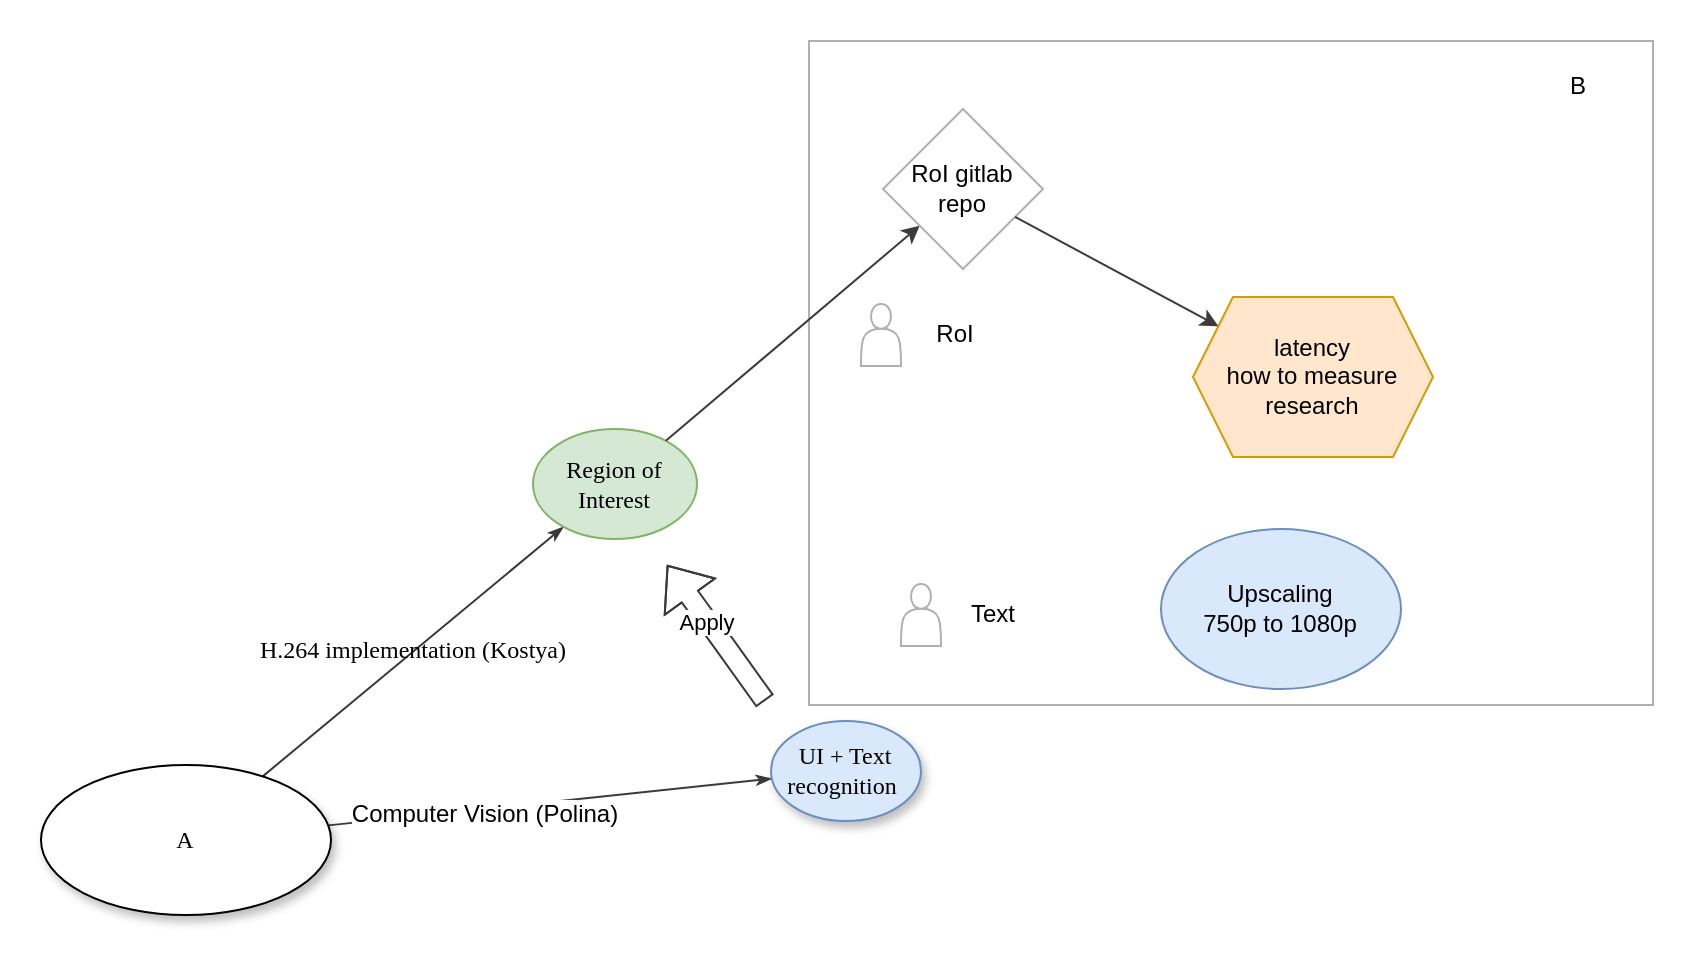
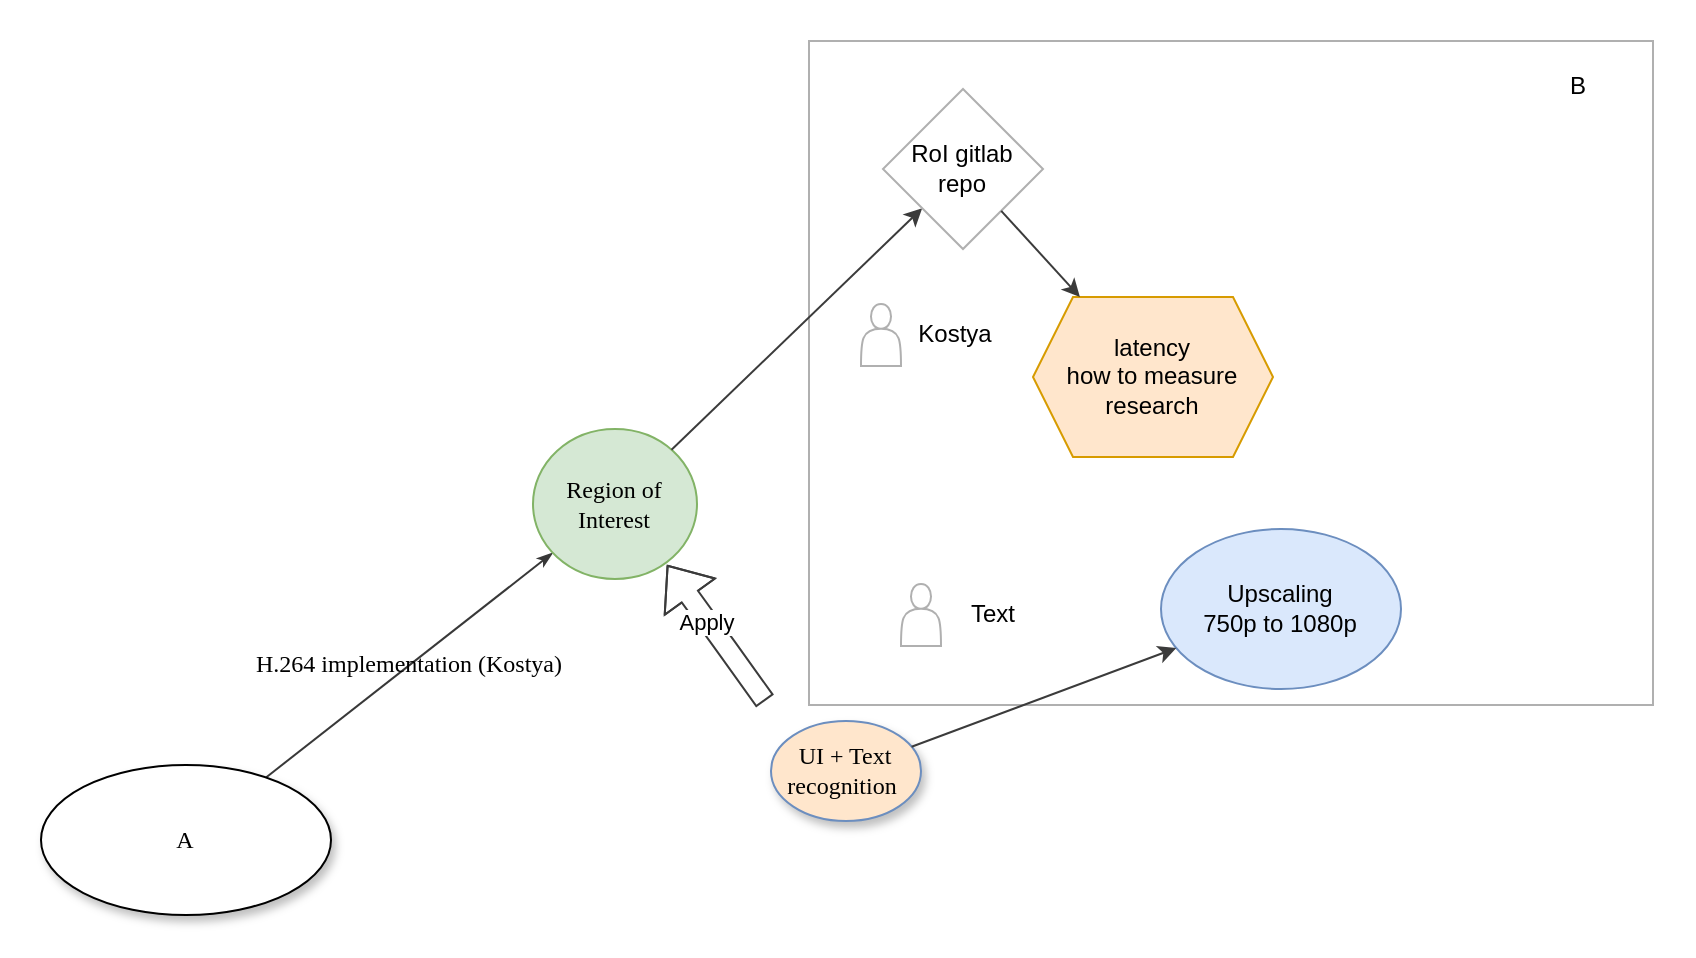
(963, 189) -> (963, 169)
(956, 335) -> (956, 335)
(1313, 377) -> (1153, 377)
(615, 484) -> (615, 504)
none -> (1038, 700)
(846, 771) -> (846, 771)
(662, 790) -> none
